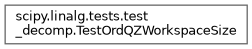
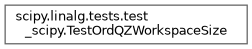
(126, 24) -> (126, 24)
